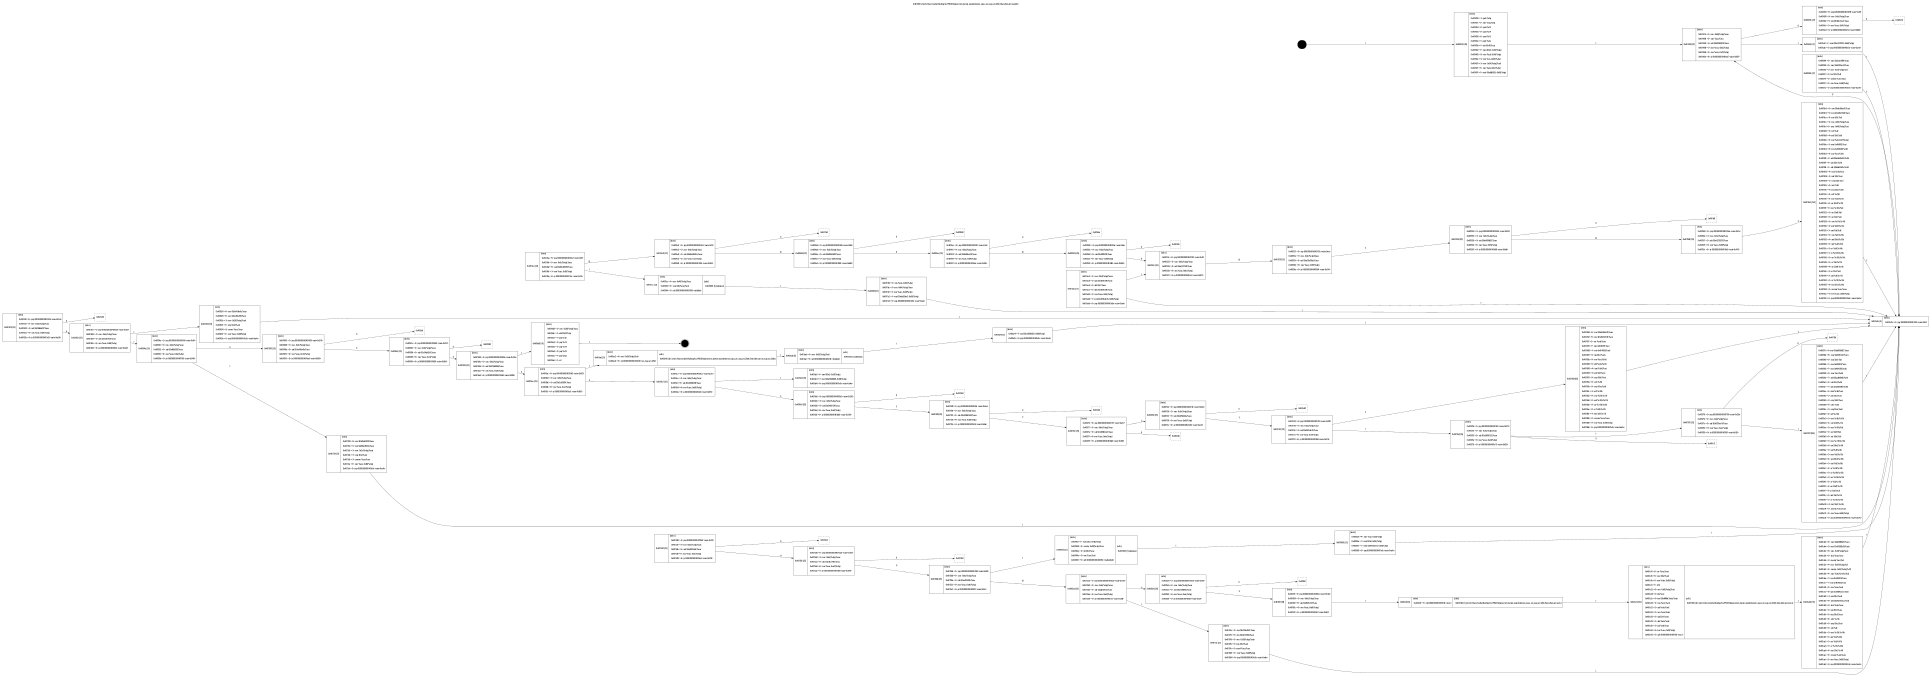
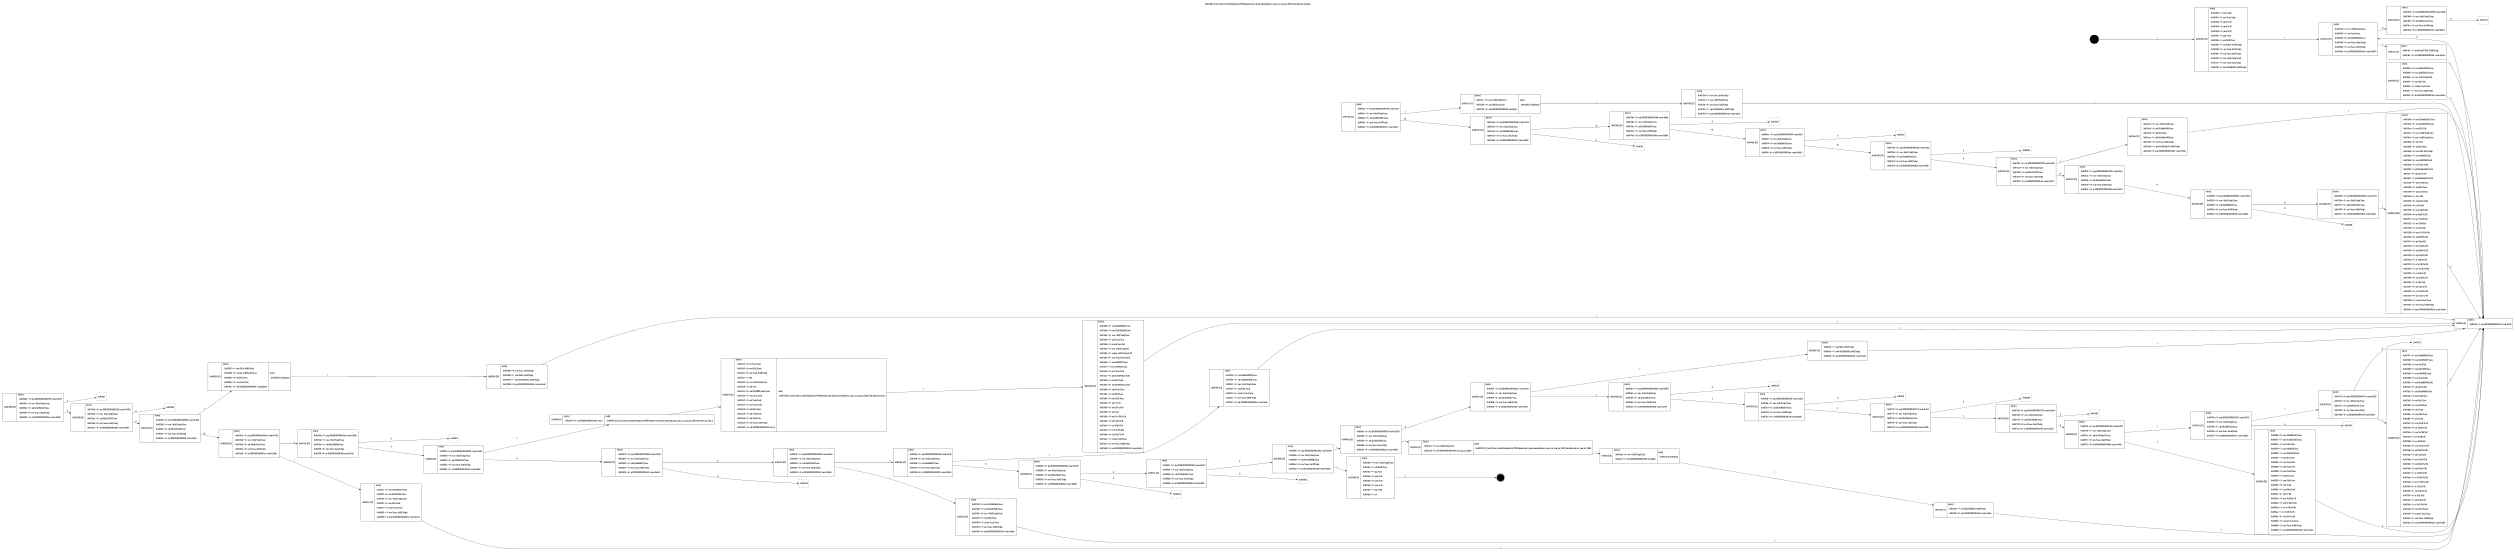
(1135, 277) -> (2091, 154)
none -> (2166, 346)
none -> (542, 461)
